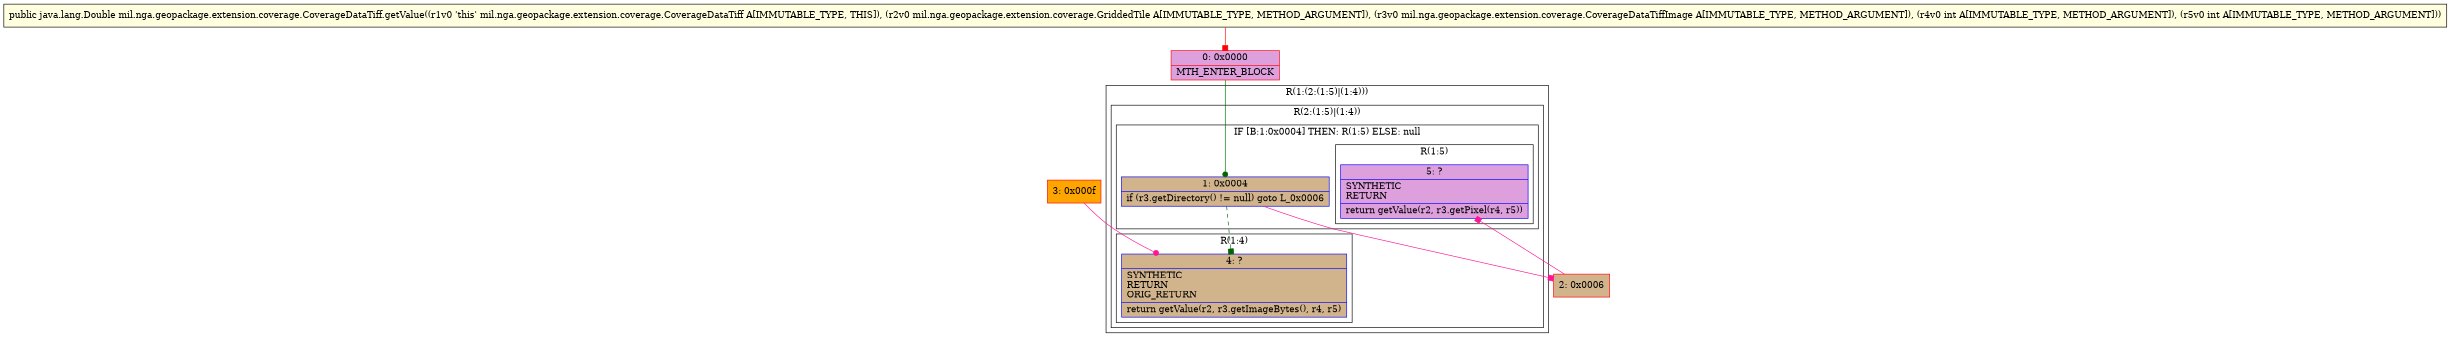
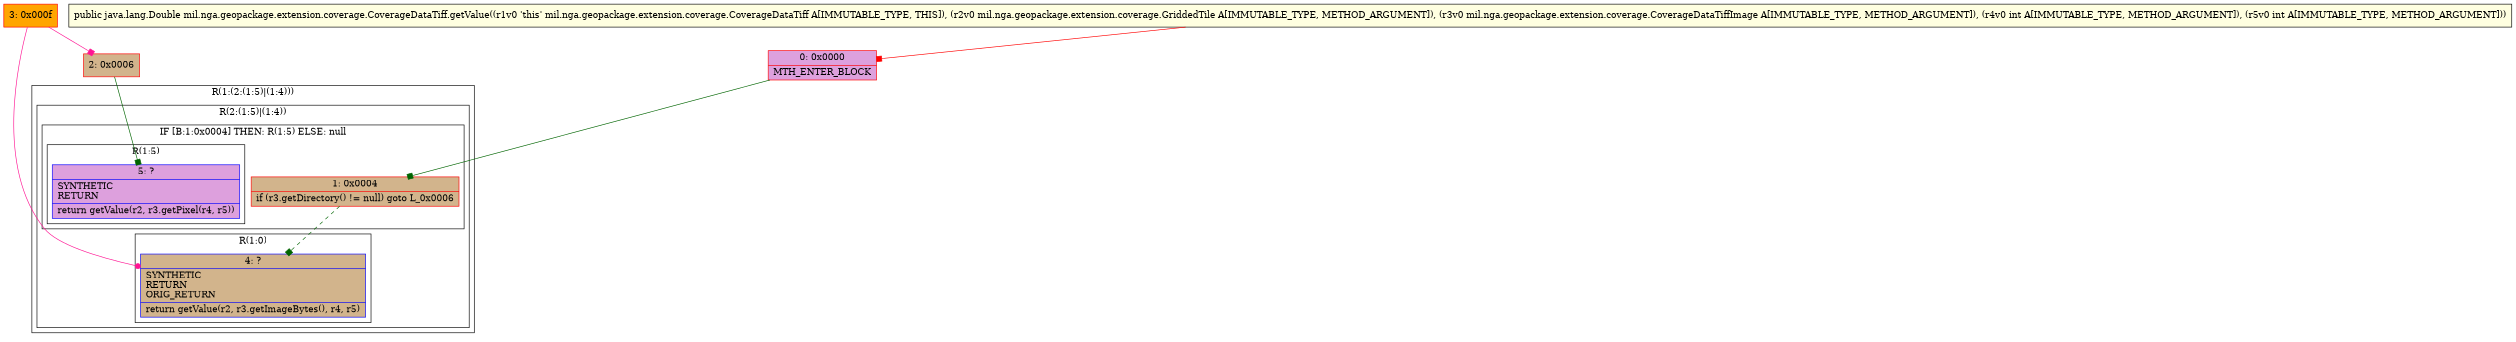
(1225, 130) -> (592, 128)
(1225, 192) -> (355, 192)
(1234, 241) -> (253, 241)
(1404, 245) -> (68, 39)
(1523, 248) -> (126, 118)
